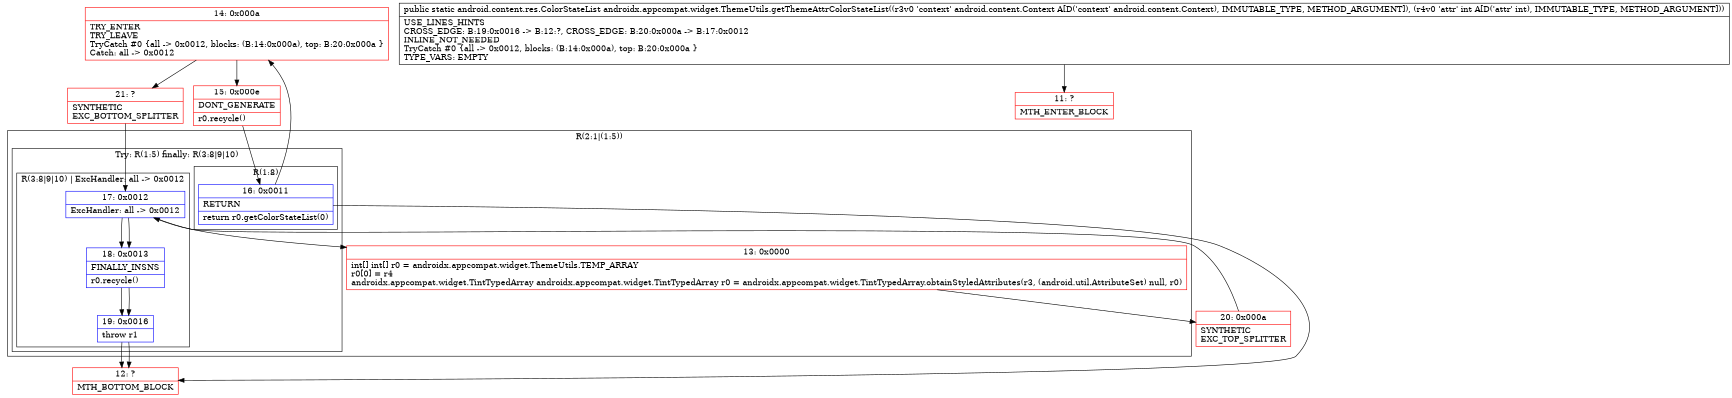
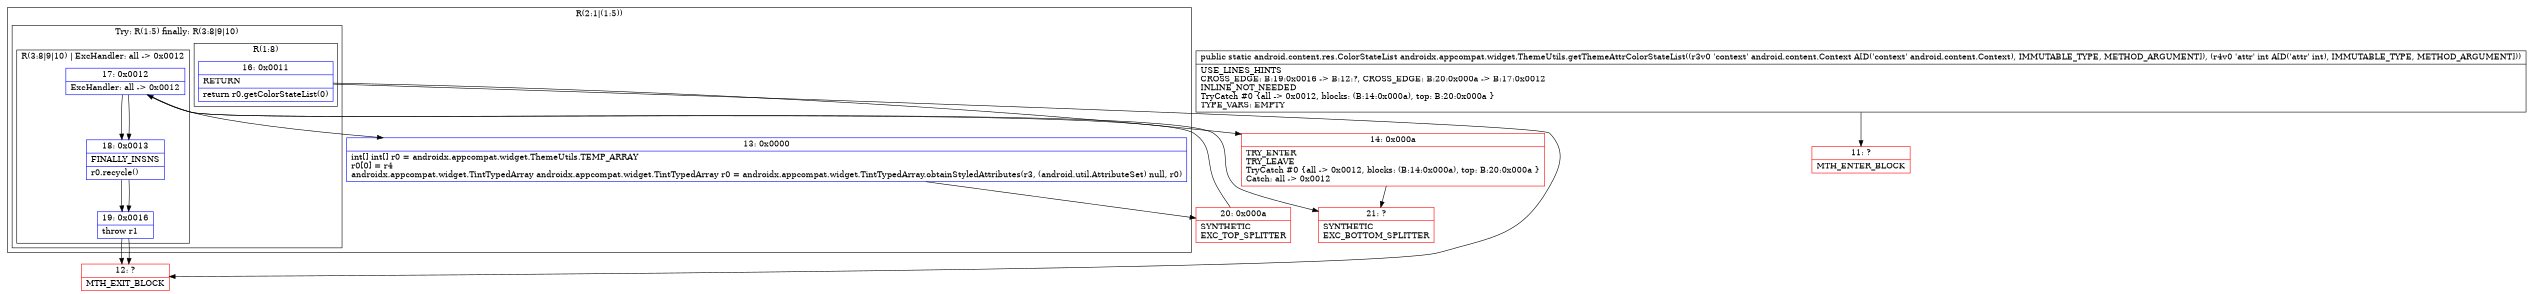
(237, 106) -> none
(125, 154) -> (749, 116)
(767, 268) -> (767, 160)
(125, 387) -> (125, 284)
